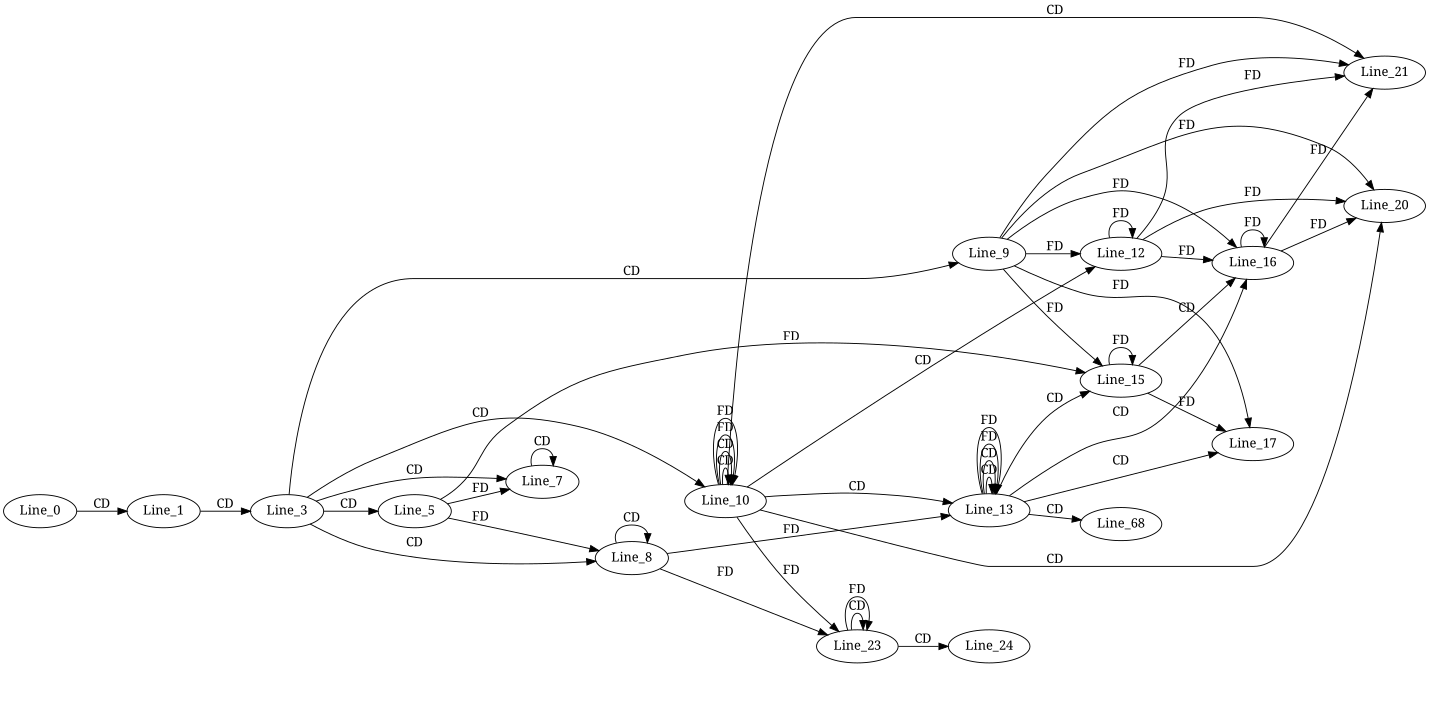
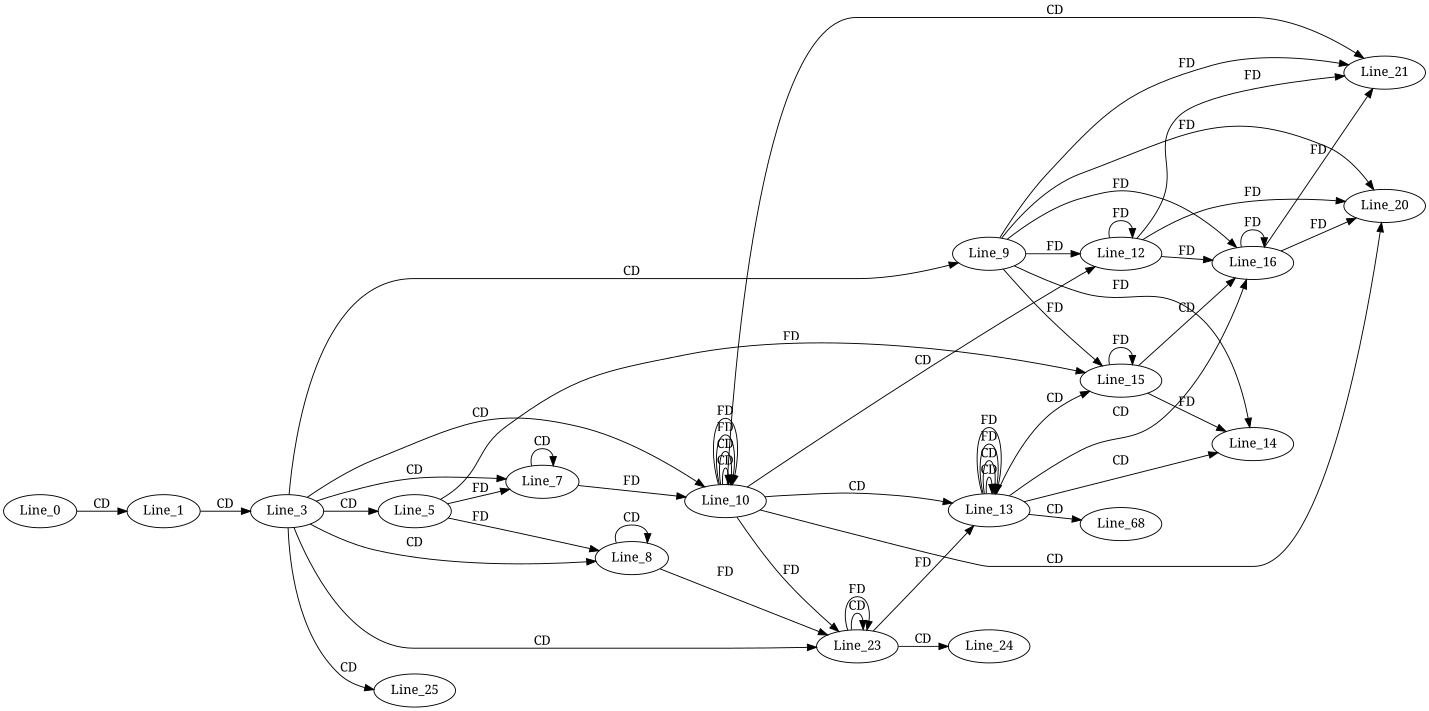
(1253, 444) -> (1253, 444)
none -> (627, 491)
(804, 535) -> (920, 582)
none -> (521, 648)
none -> (415, 691)
